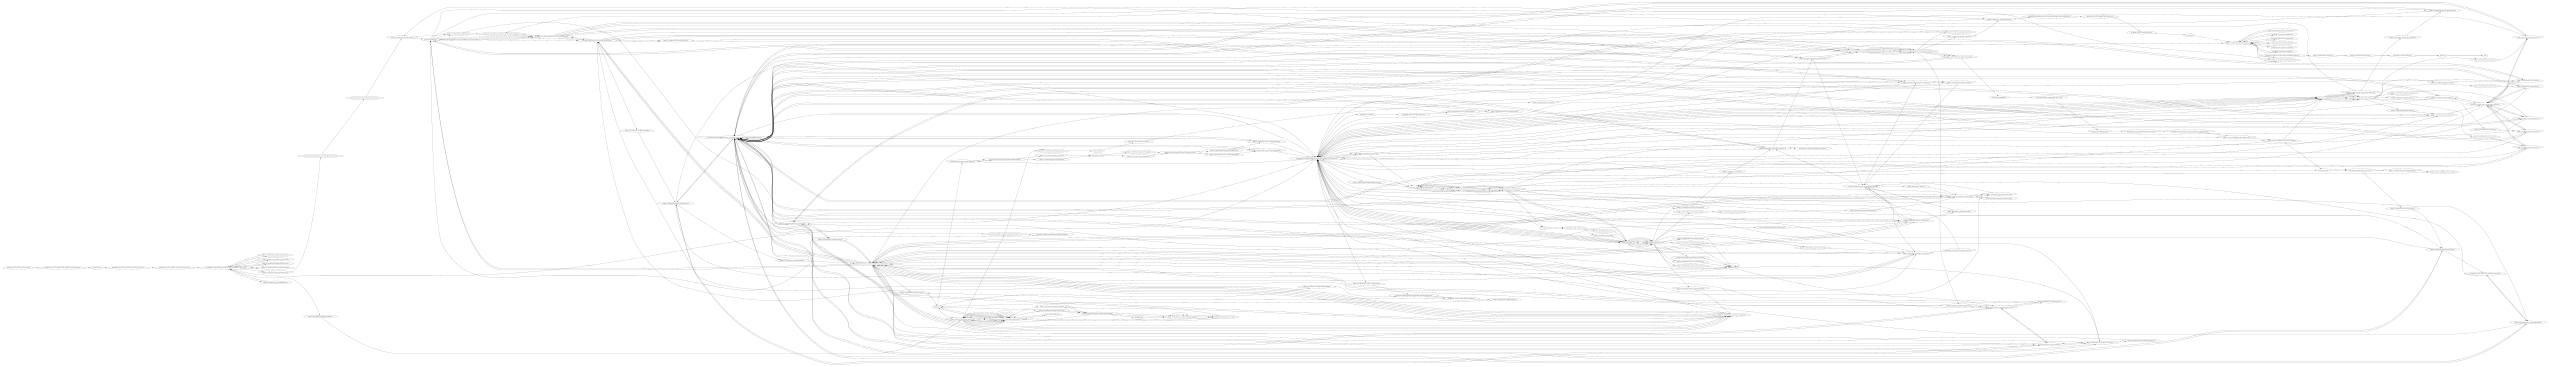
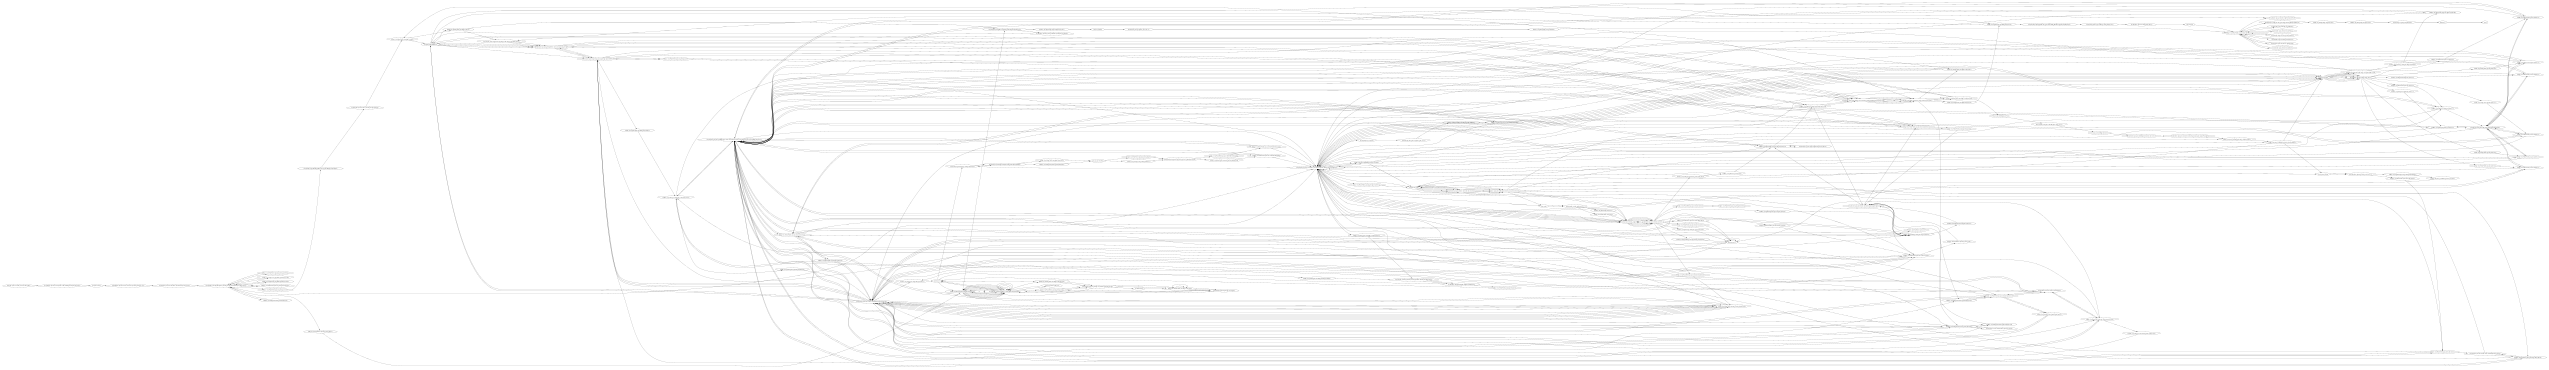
(1863, 210) -> none
(1691, 243) -> none
